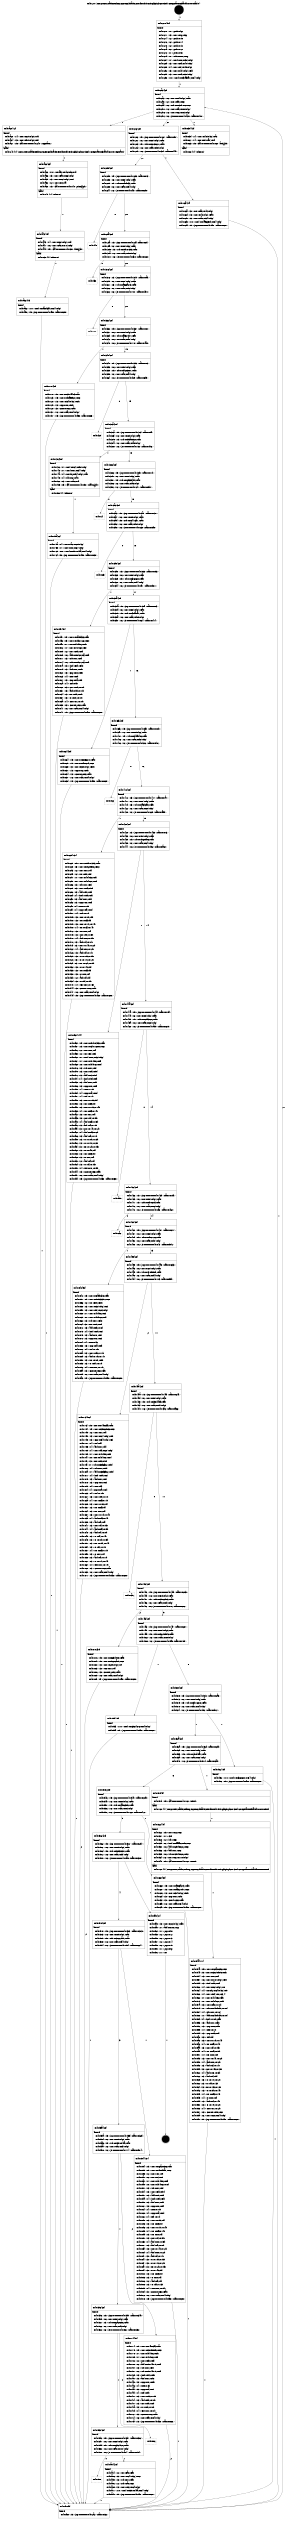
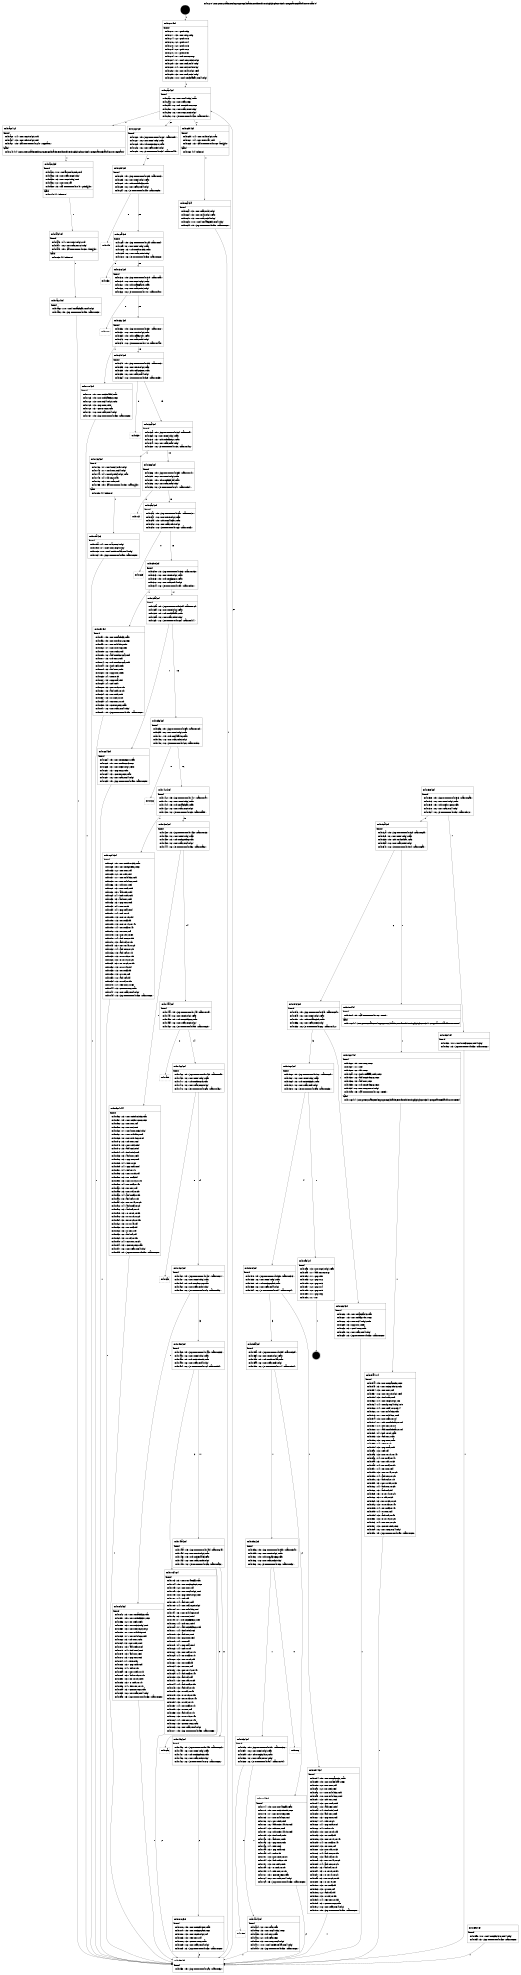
(178, 177) -> (205, 177)
(163, 1630) -> none
